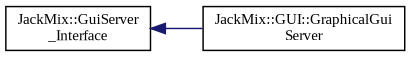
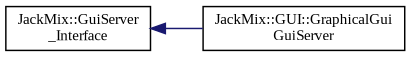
(304, 28) -> (304, 28)
